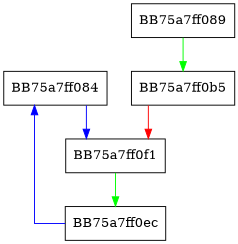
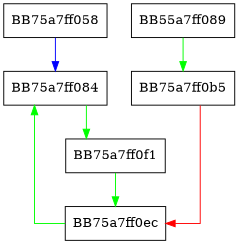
none -> (55, 21)
(183, 21) -> (183, 21)
(86, 117) -> (86, 117)
(148, 117) -> (200, 177)
(35, 184) -> (35, 184)
